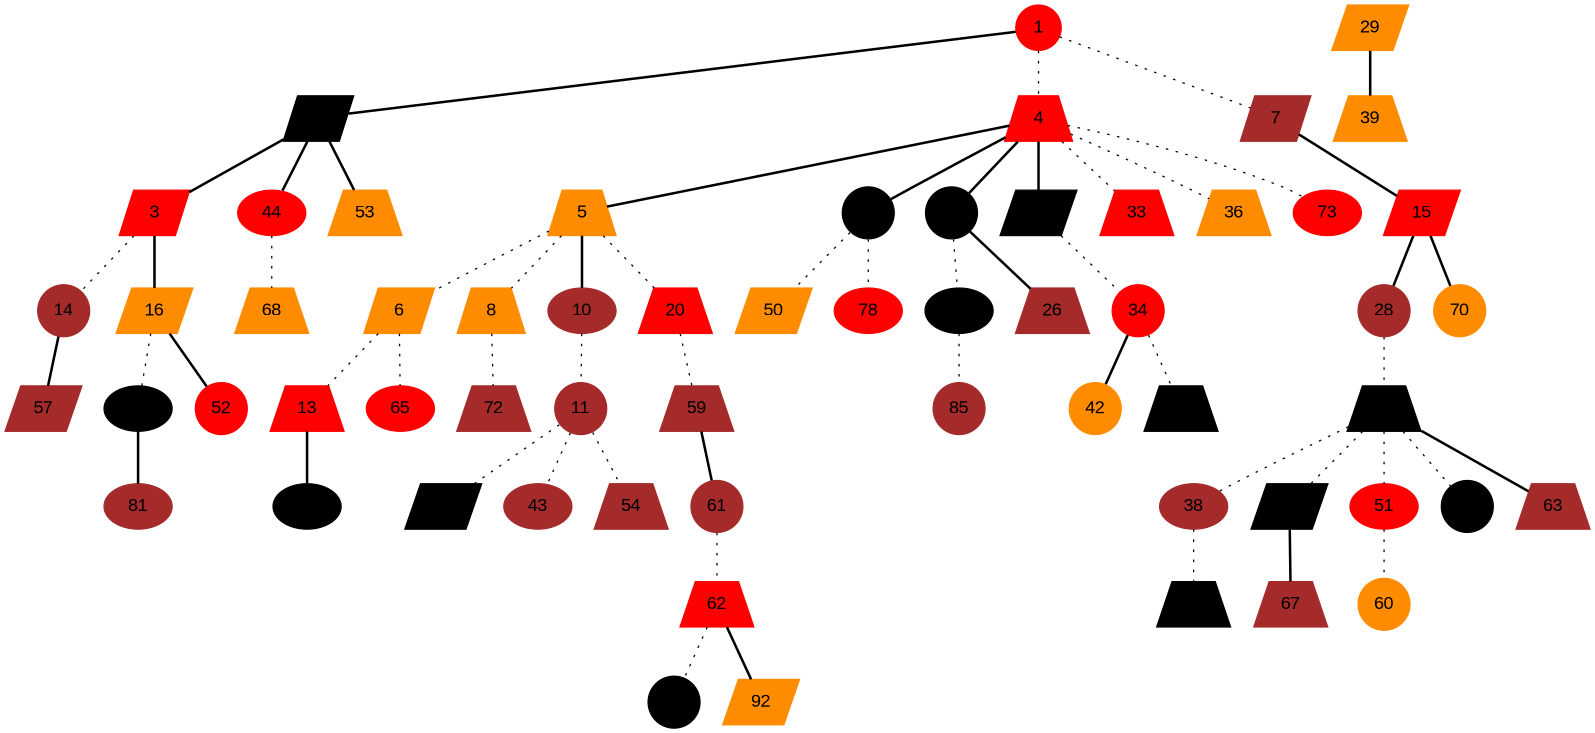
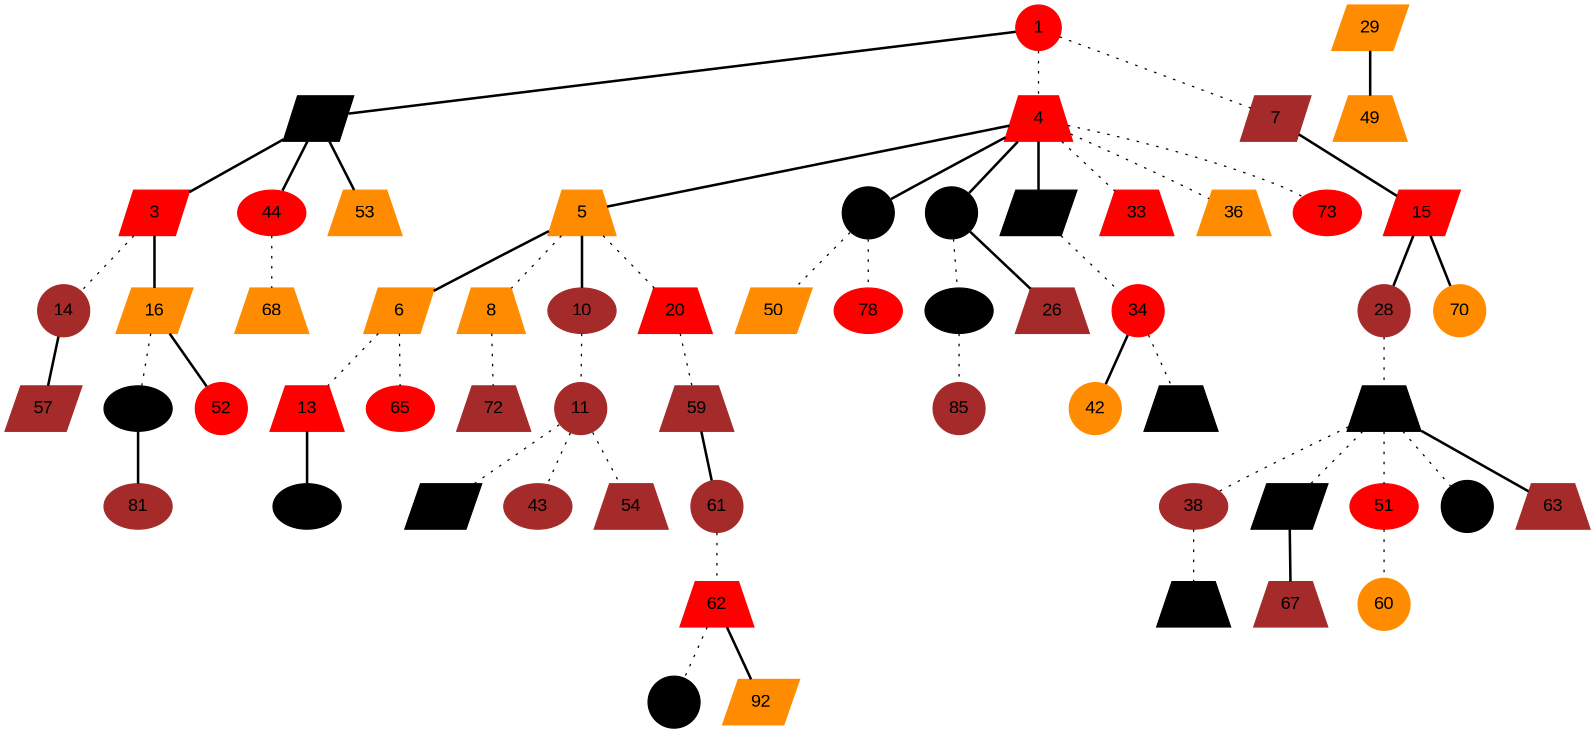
(1370, 119) -> (1370, 119)
(491, 261) -> (491, 261)
